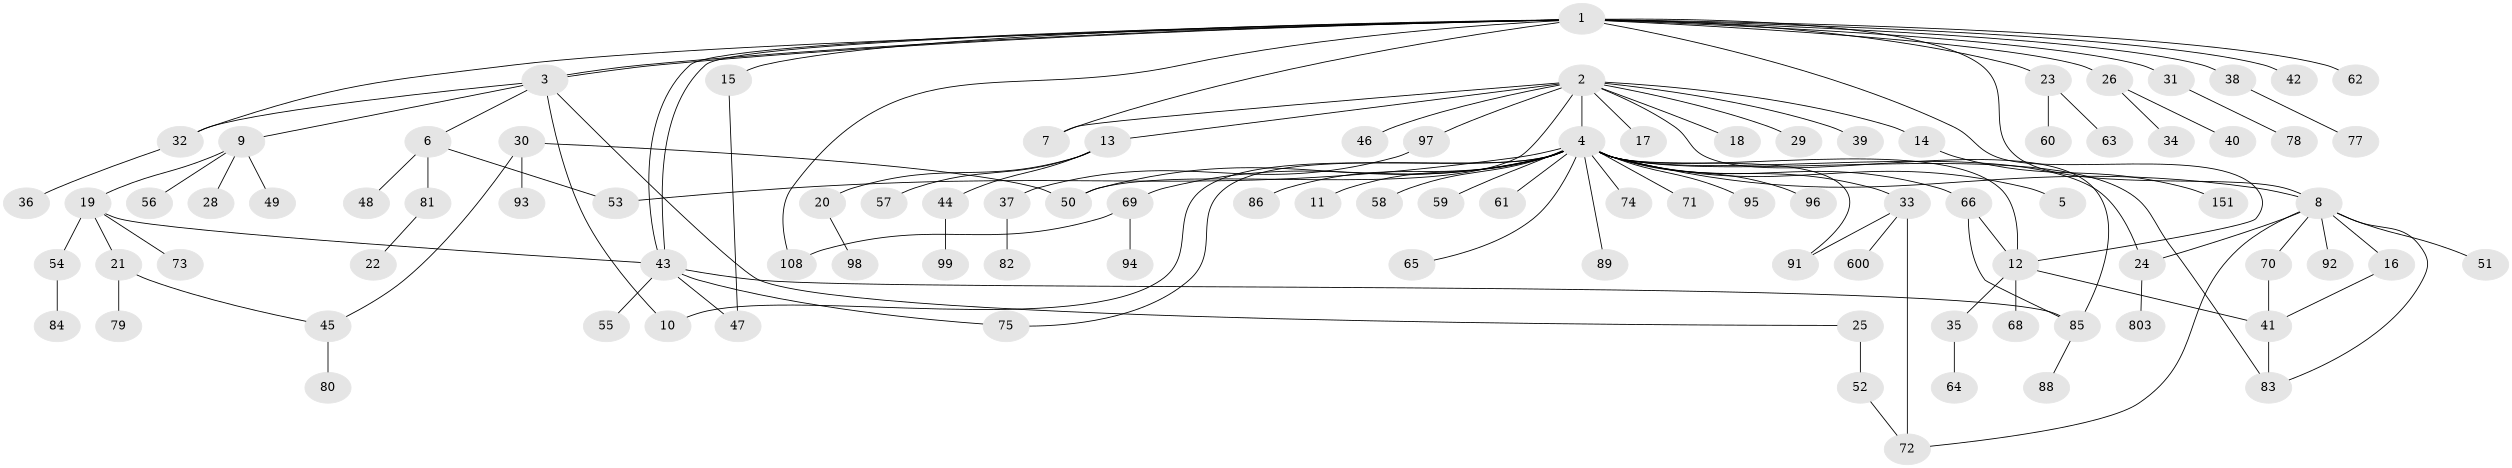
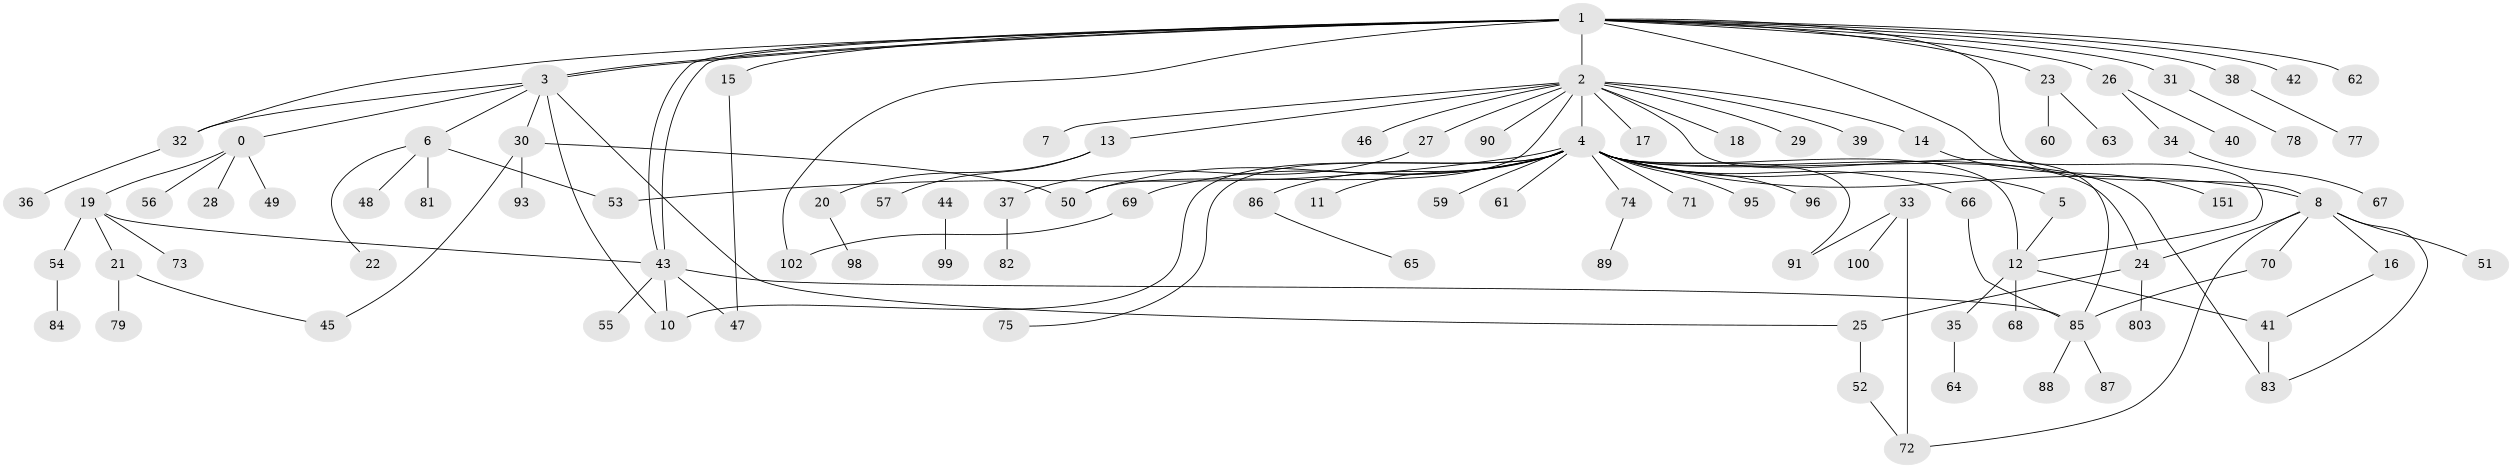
(1309, 65) -> (1582, 50)
none -> (533, 111)
(242, 142) -> (242, 142)
(1426, 142) -> (1426, 142)
none -> (1488, 142)
(1027, 173) -> none
(1744, 174) -> none
(1379, 203) -> none
(1593, 203) -> (1617, 234)
none -> (2381, 203)
(1520, 228) -> (1333, 236)
(401, 234) -> (339, 184)
(1992, 234) -> (2039, 234)
(792, 265) -> (792, 265)
(1130, 265) -> none
(1859, 265) -> (1859, 265)
(2330, 265) -> none
none -> (2001, 294)
(2269, 296) -> (2170, 291)
(869, 313) -> (666, 296)
(328, 388) -> none
none -> (2108, 388)
